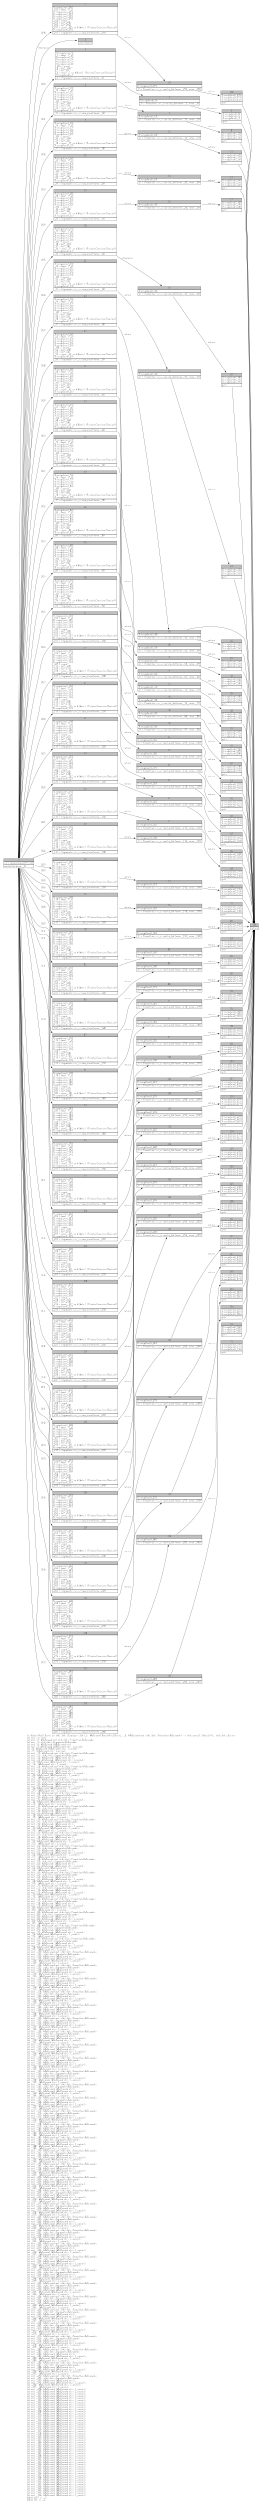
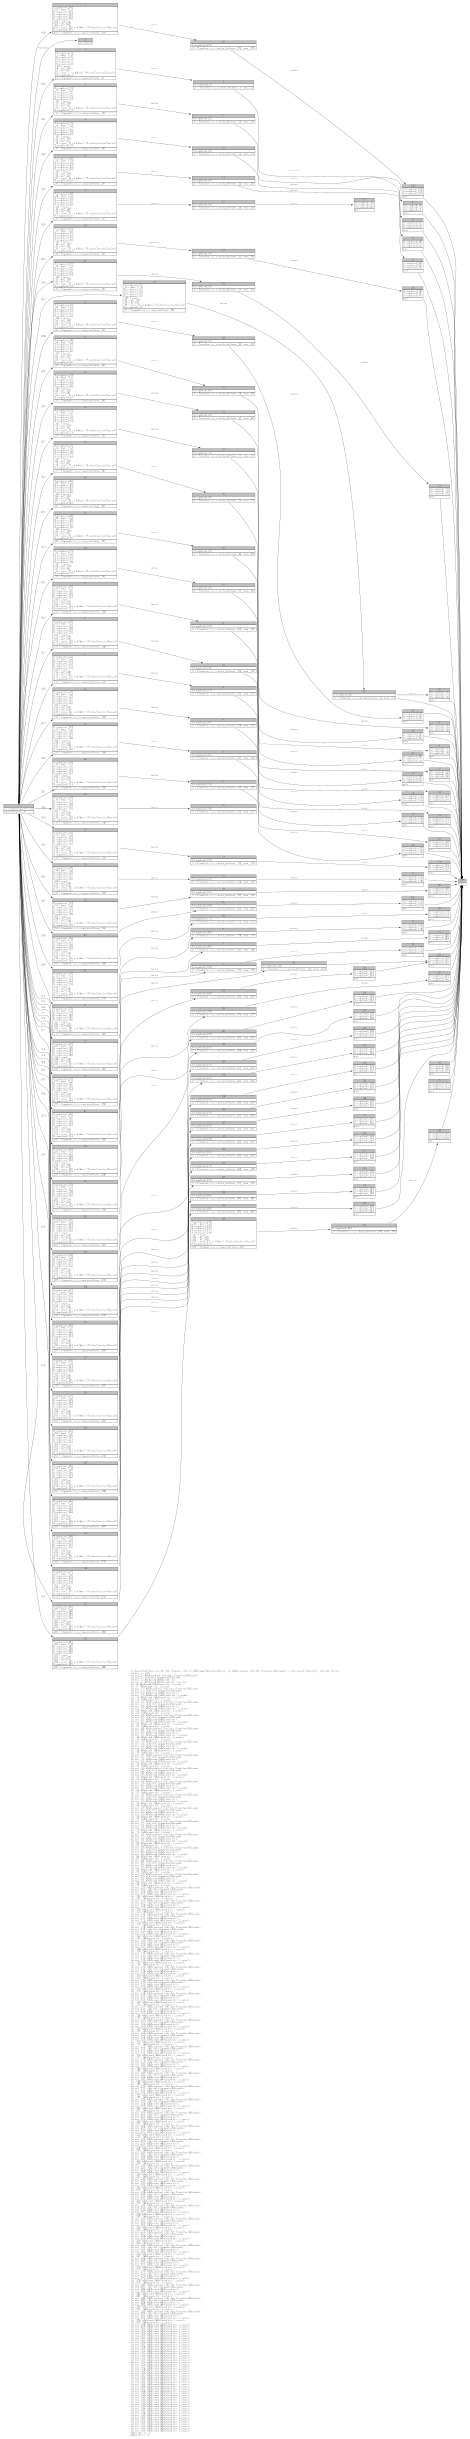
(249, 1066) -> (401, 967)
(24, 1147) -> none
